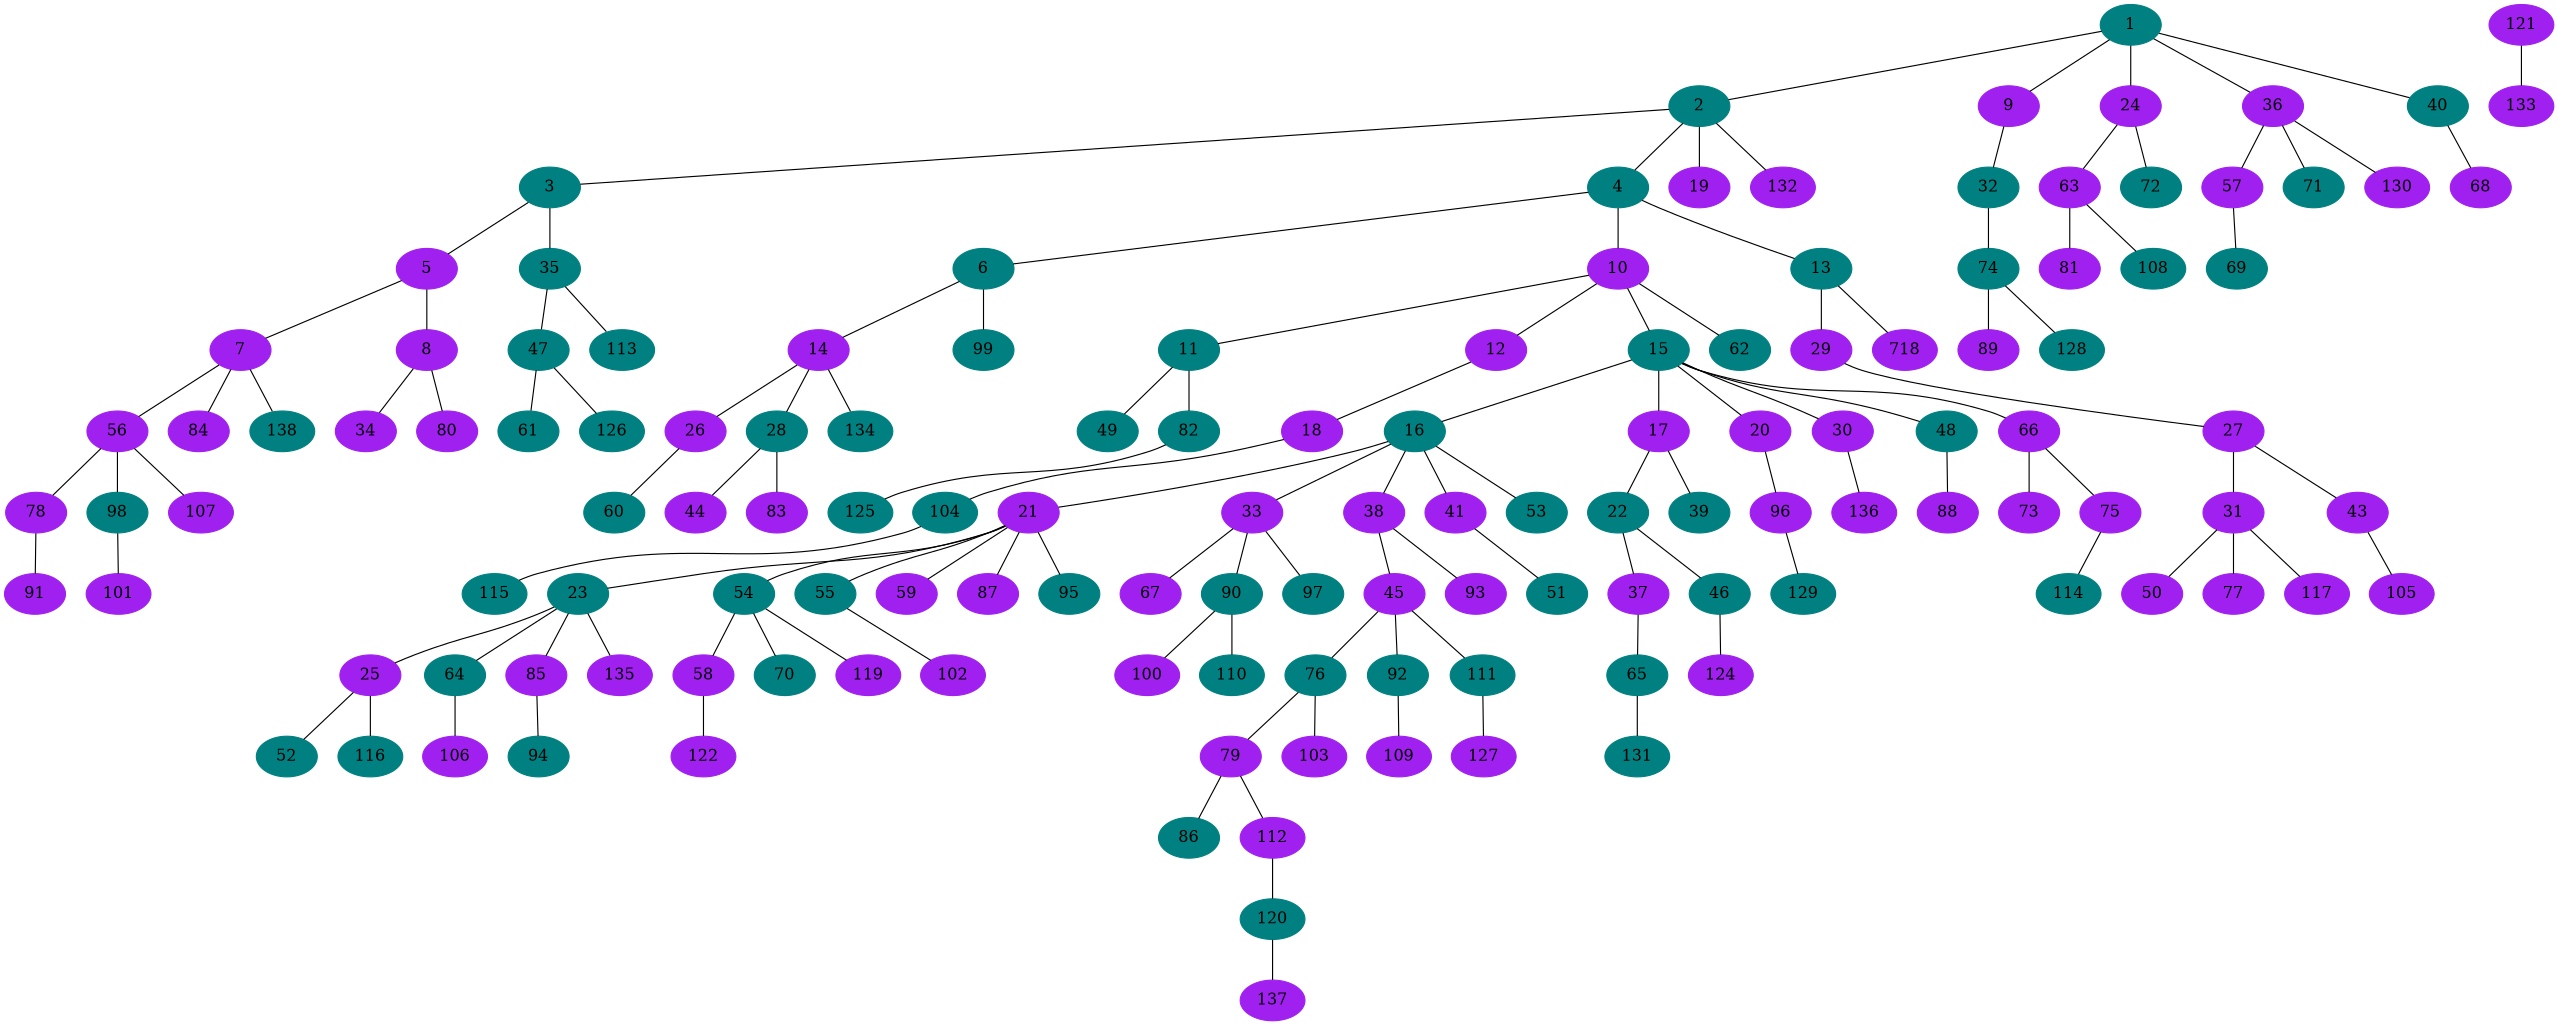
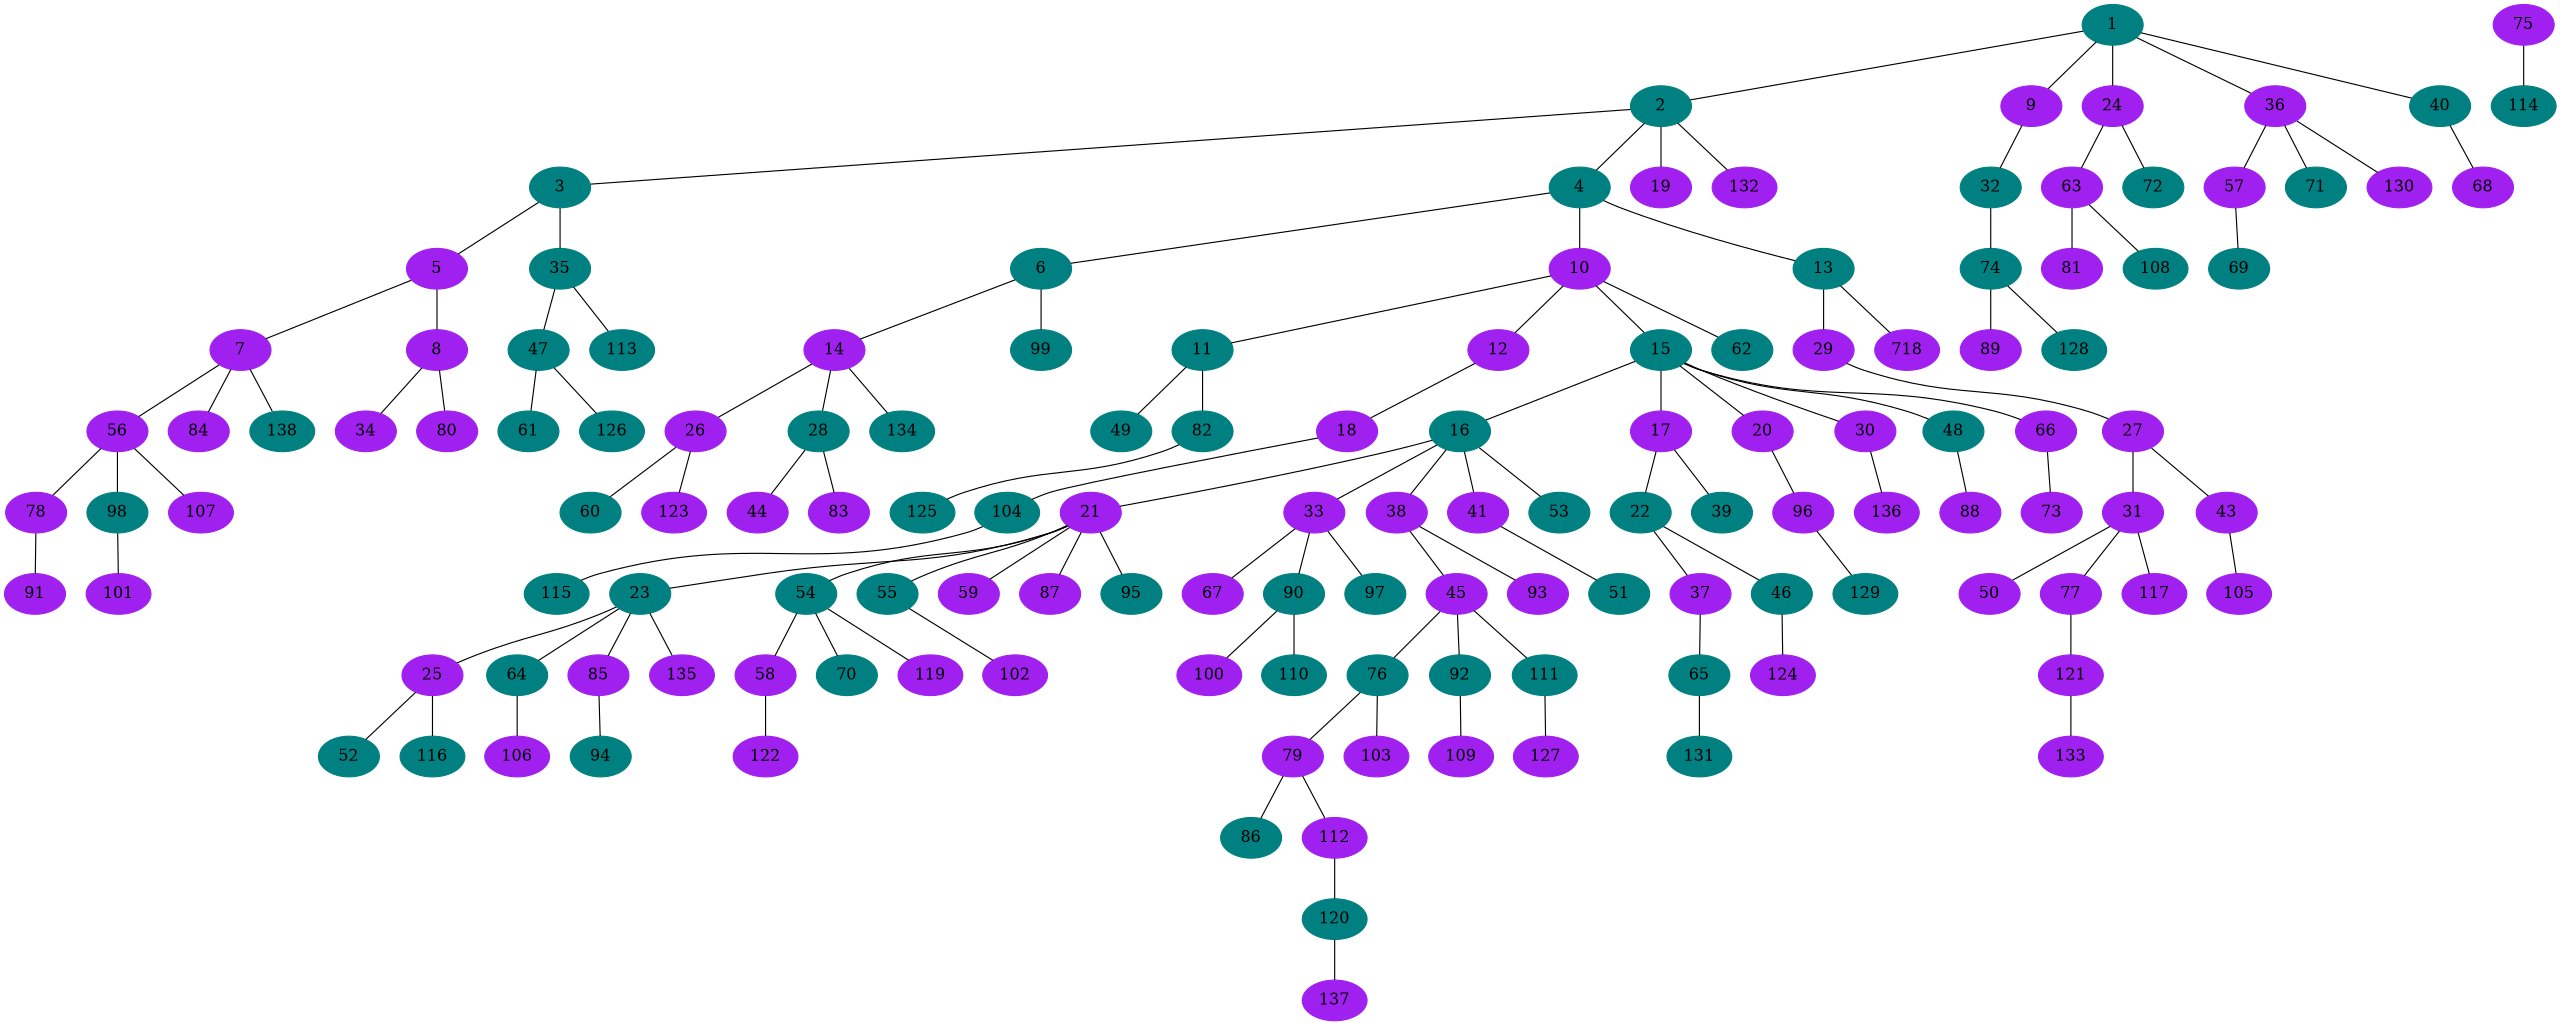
(2070, 472) -> none
none -> (674, 513)
none -> (2071, 635)
